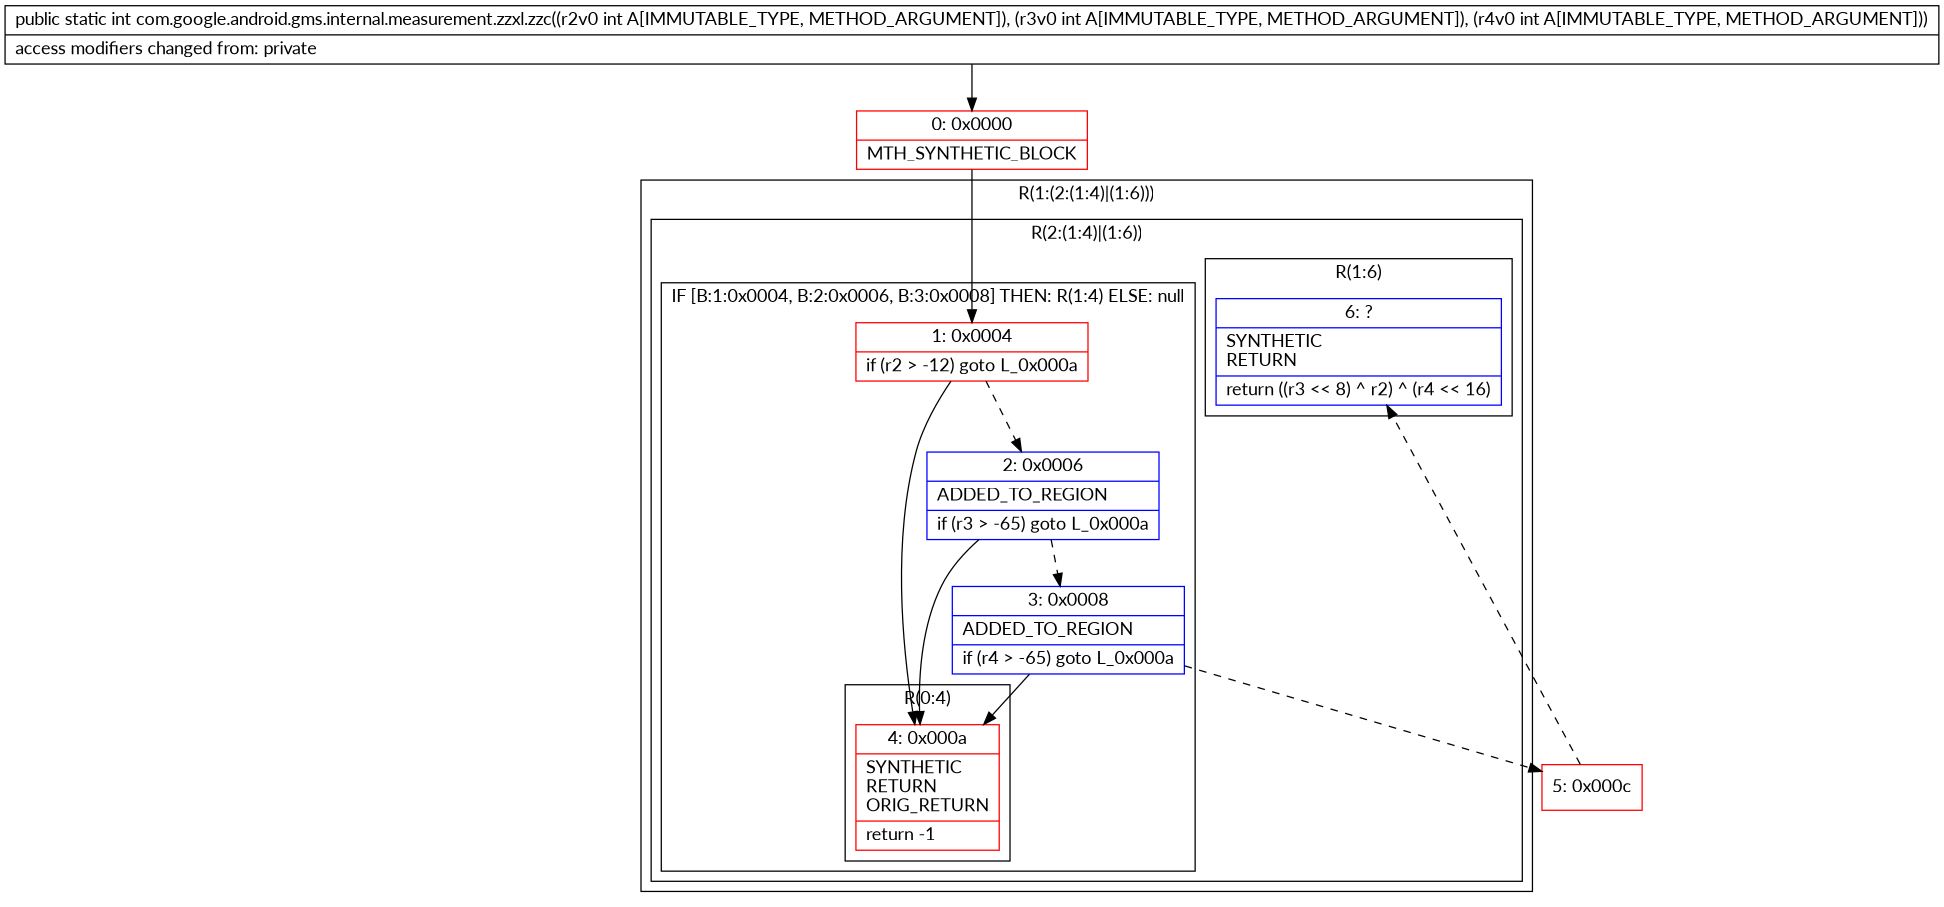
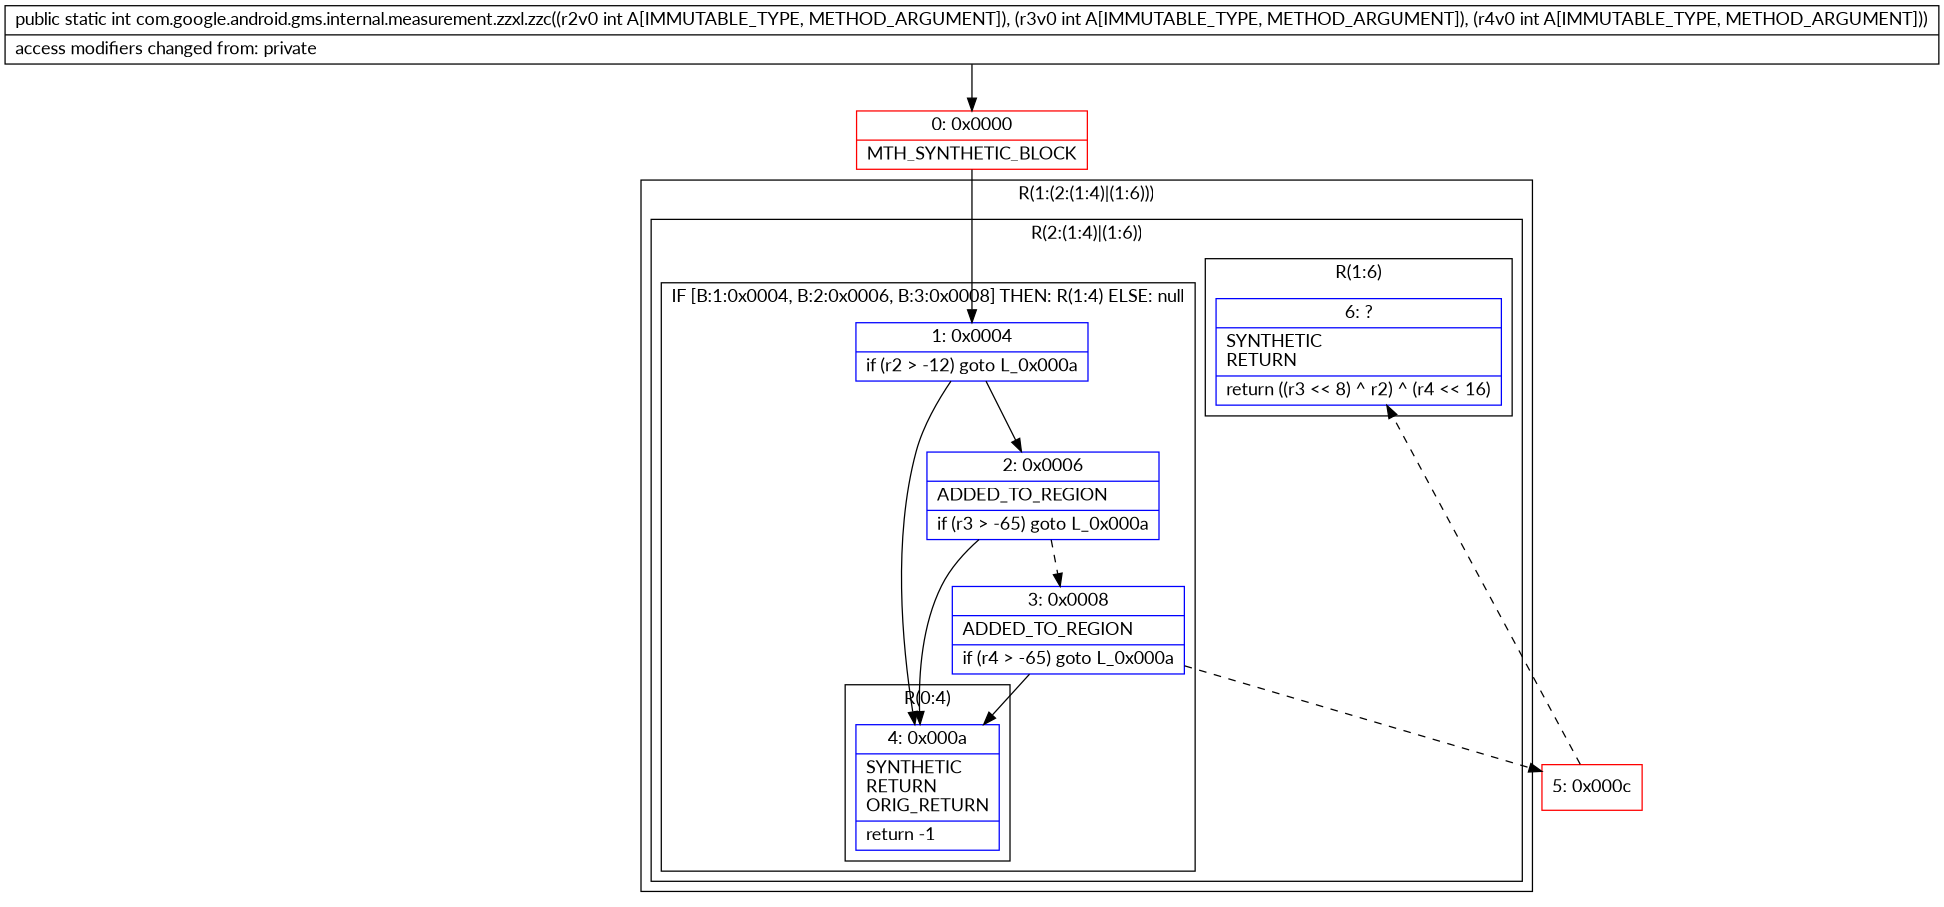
(972, 352) -> (972, 352)
(1001, 411) -> (1001, 411)
(928, 787) -> (928, 787)
